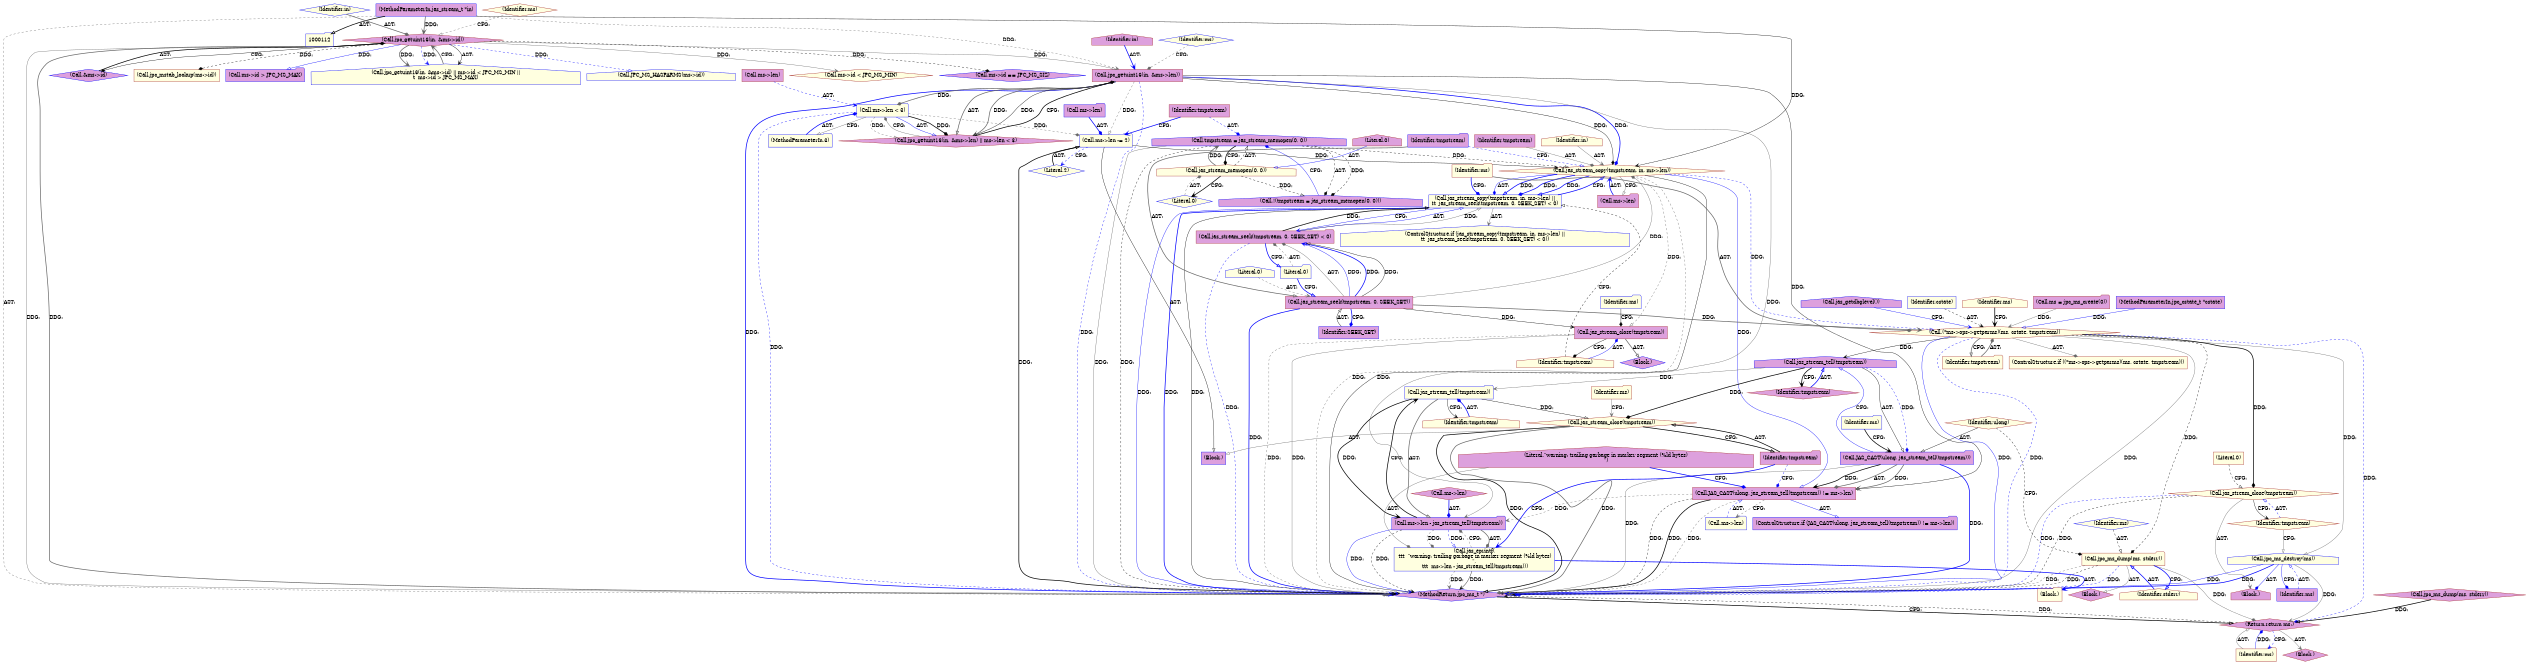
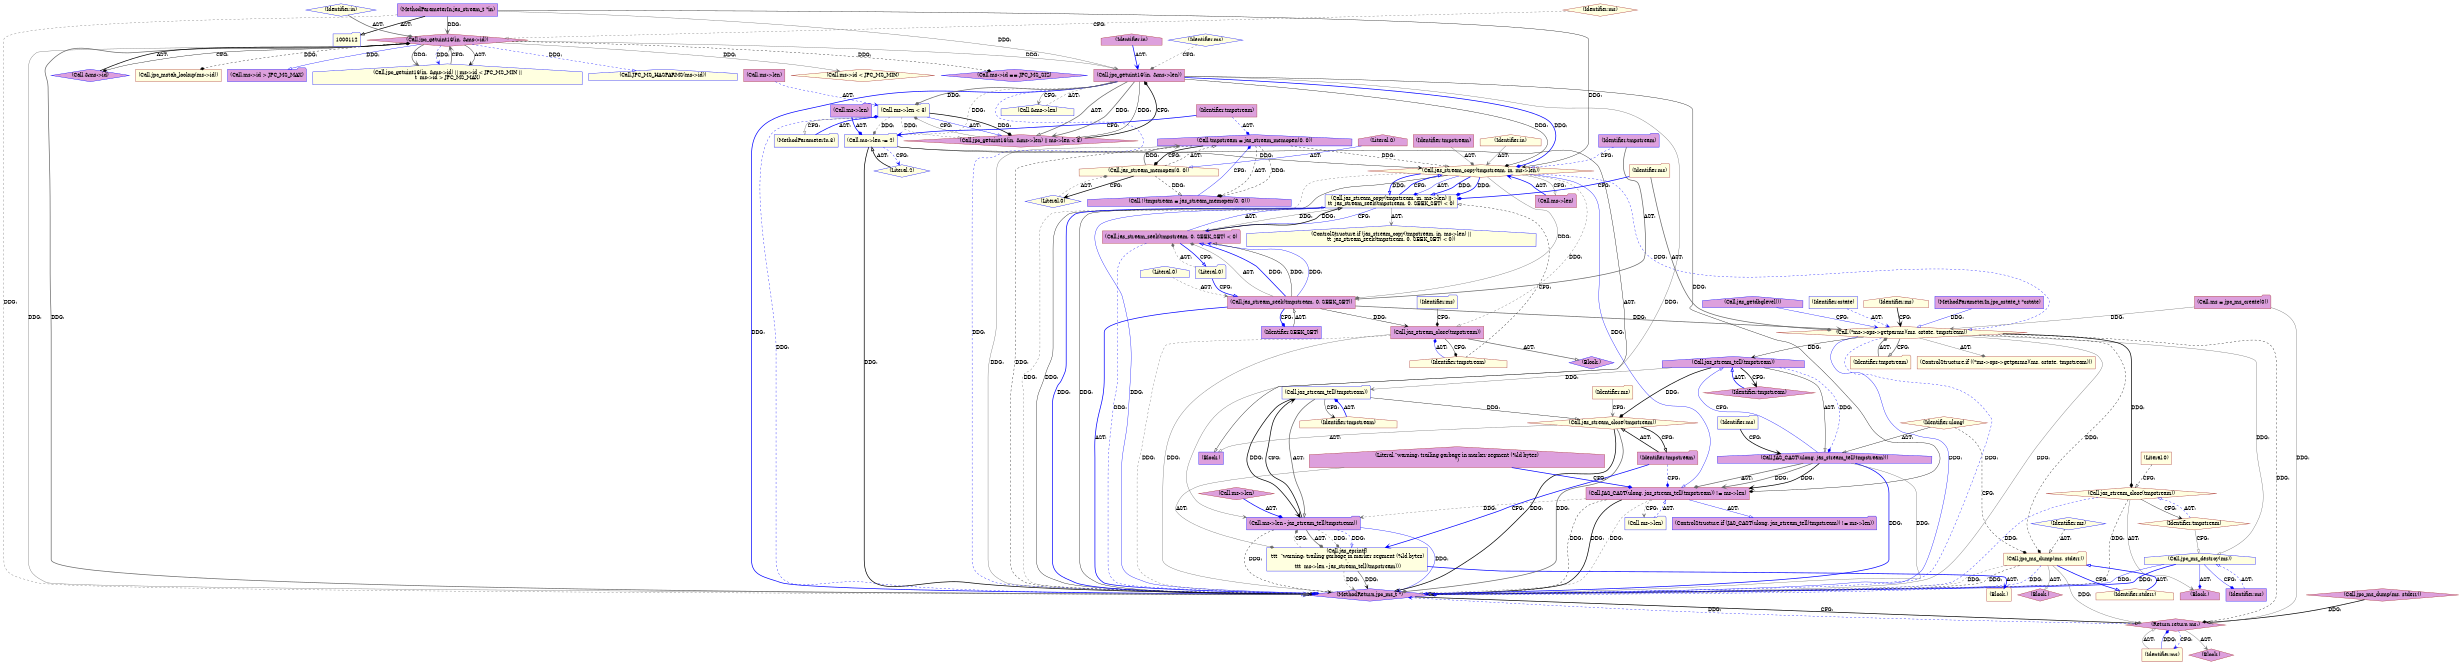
(797, 28) -> (808, 27)
none -> (1038, 111)
(1566, 275) -> (1513, 270)
(10, 303) -> (11, 303)
(1962, 317) -> (1867, 317)
(2363, 369) -> (2276, 371)
(1257, 438) -> (1102, 438)
(1907, 458) -> (1825, 458)
(2323, 593) -> (2296, 491)
(1873, 606) -> (1773, 615)
